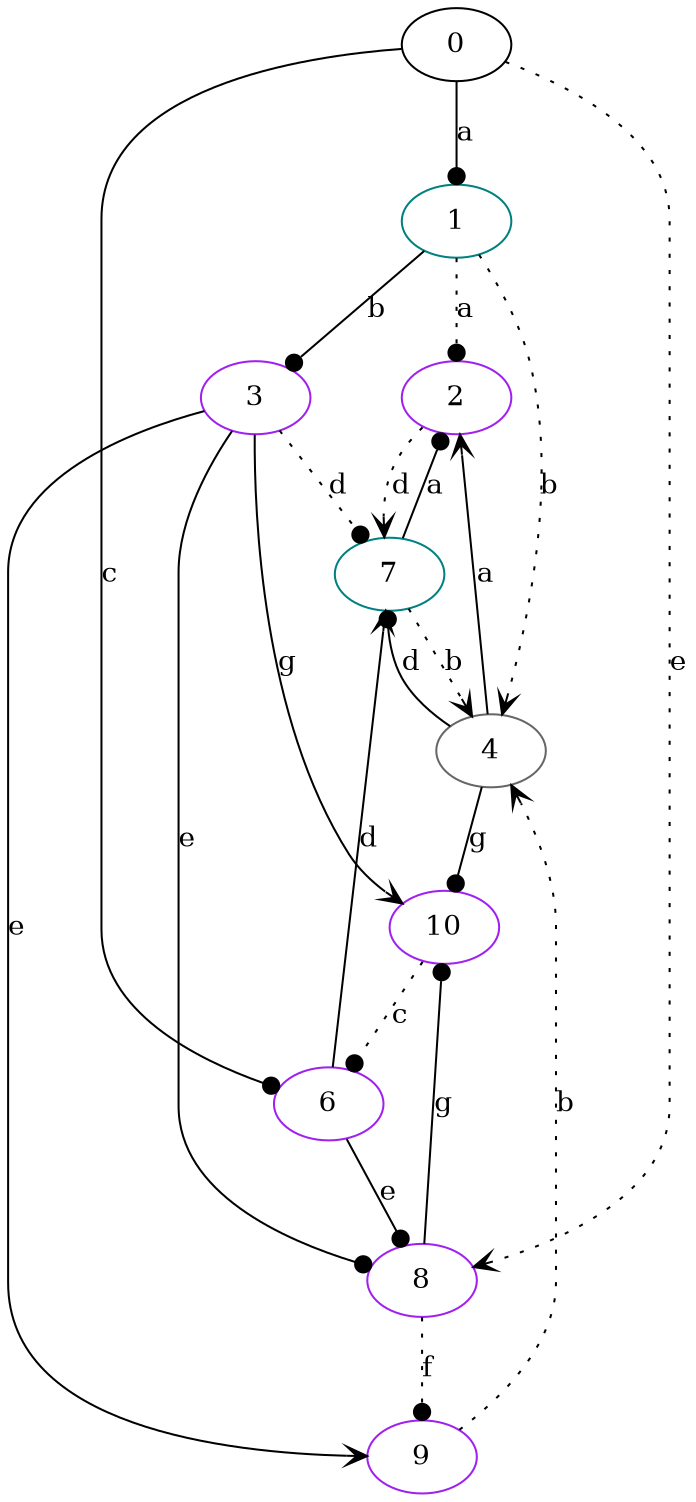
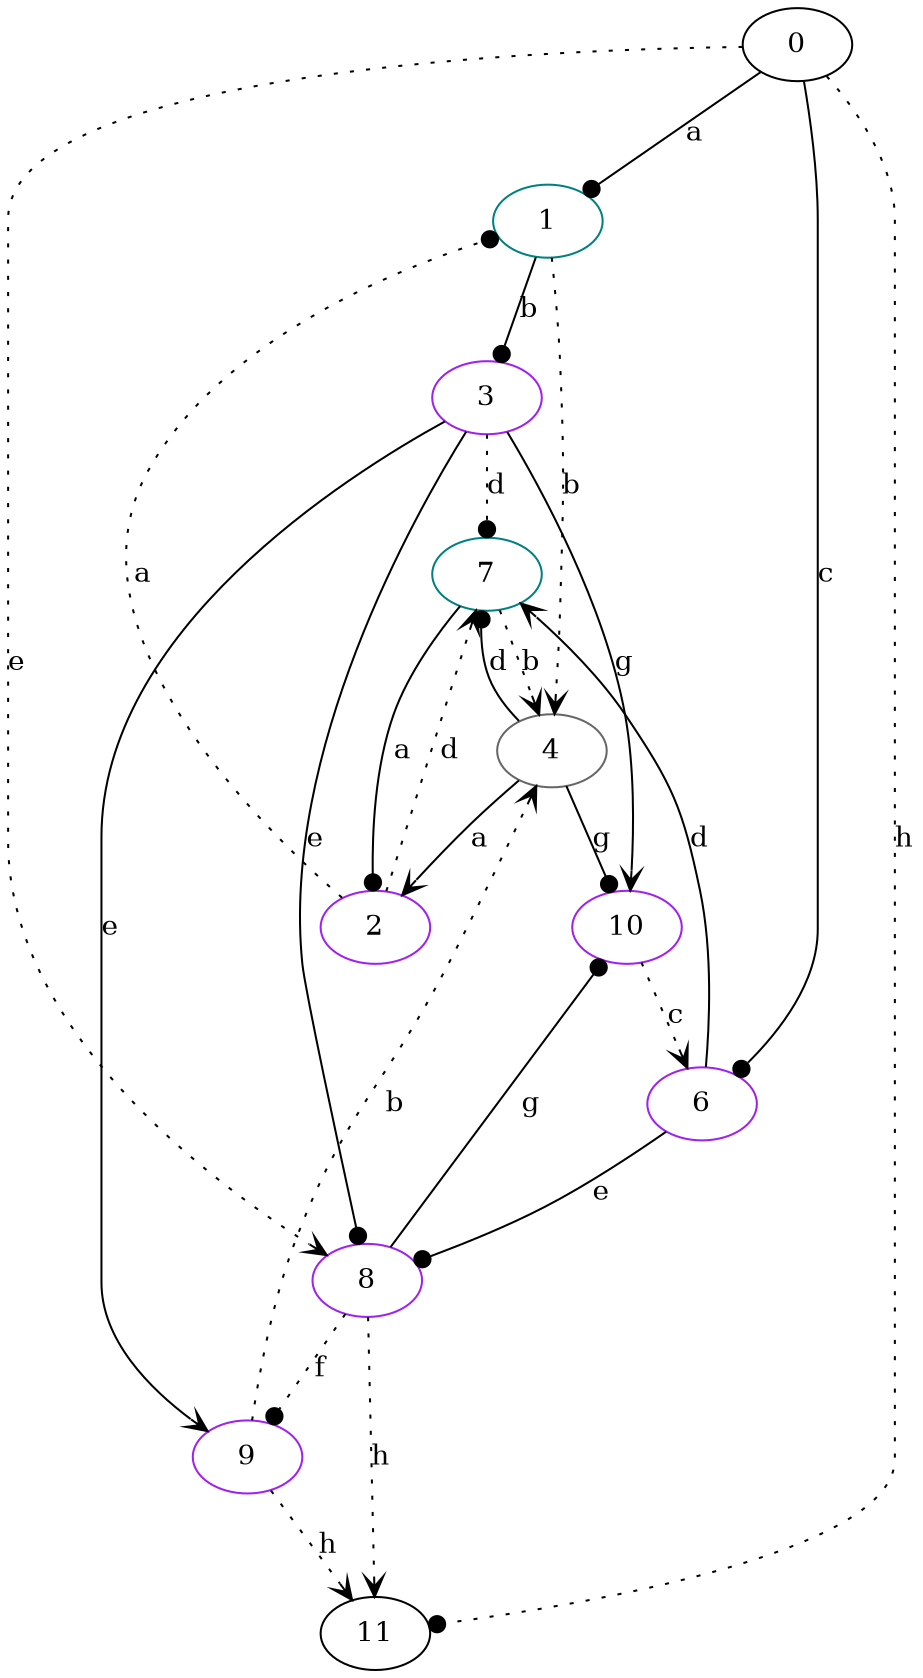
(457, 301) -> (134, 513)
(391, 1009) -> (660, 1006)
none -> (375, 1633)
